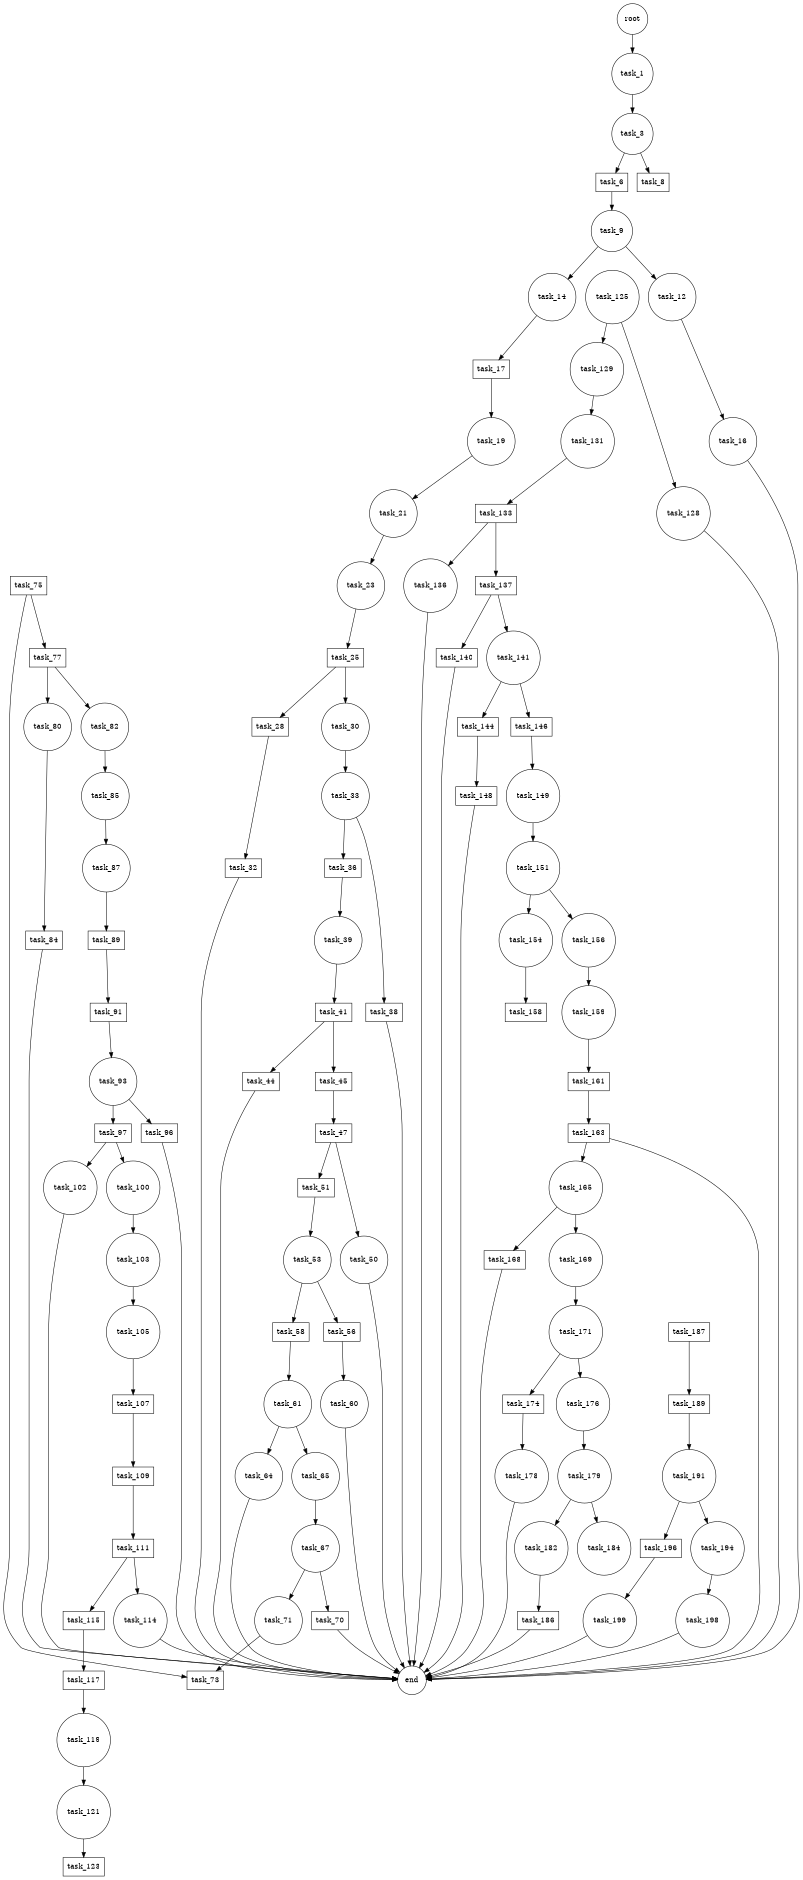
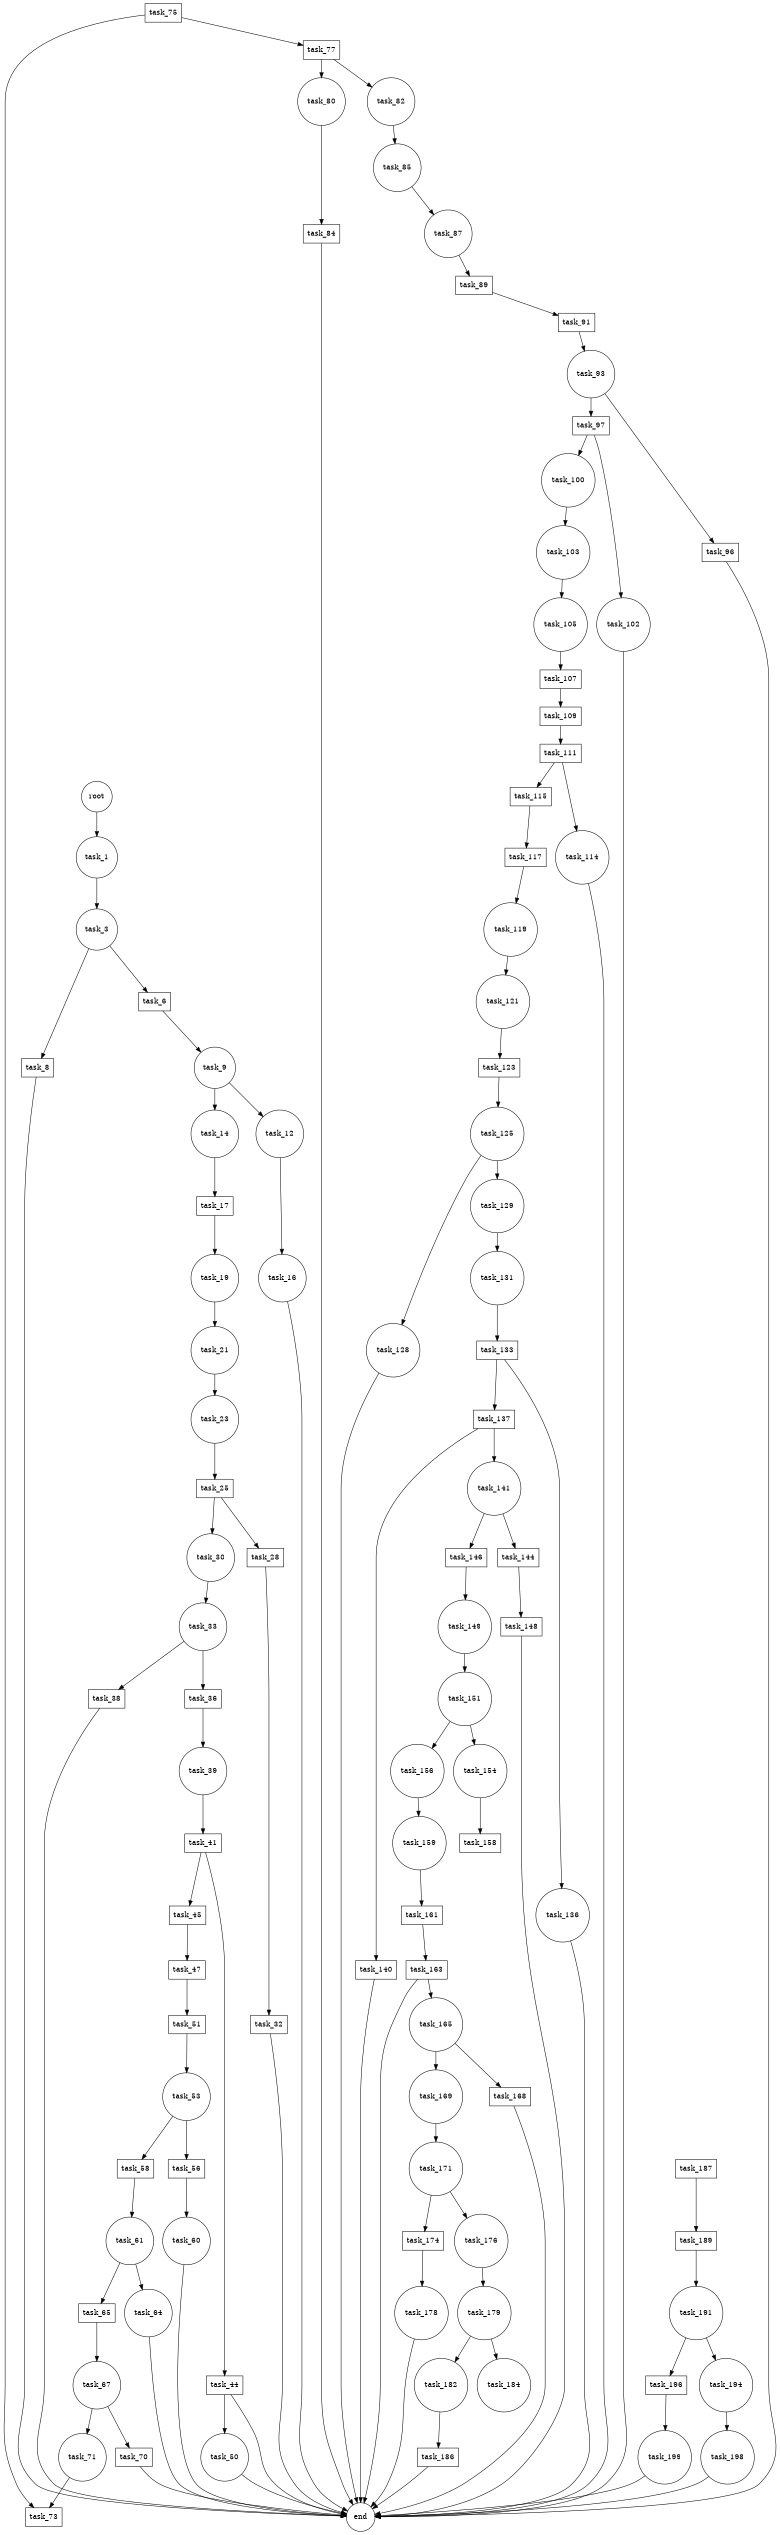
none -> (499, 1089)
(346, 1187) -> (225, 2411)
(316, 1476) -> (97, 2313)
none -> (25, 1937)
